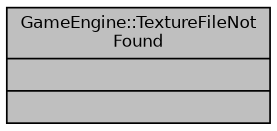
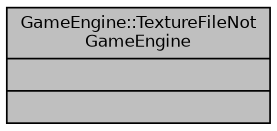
(138, 42) -> (138, 42)
